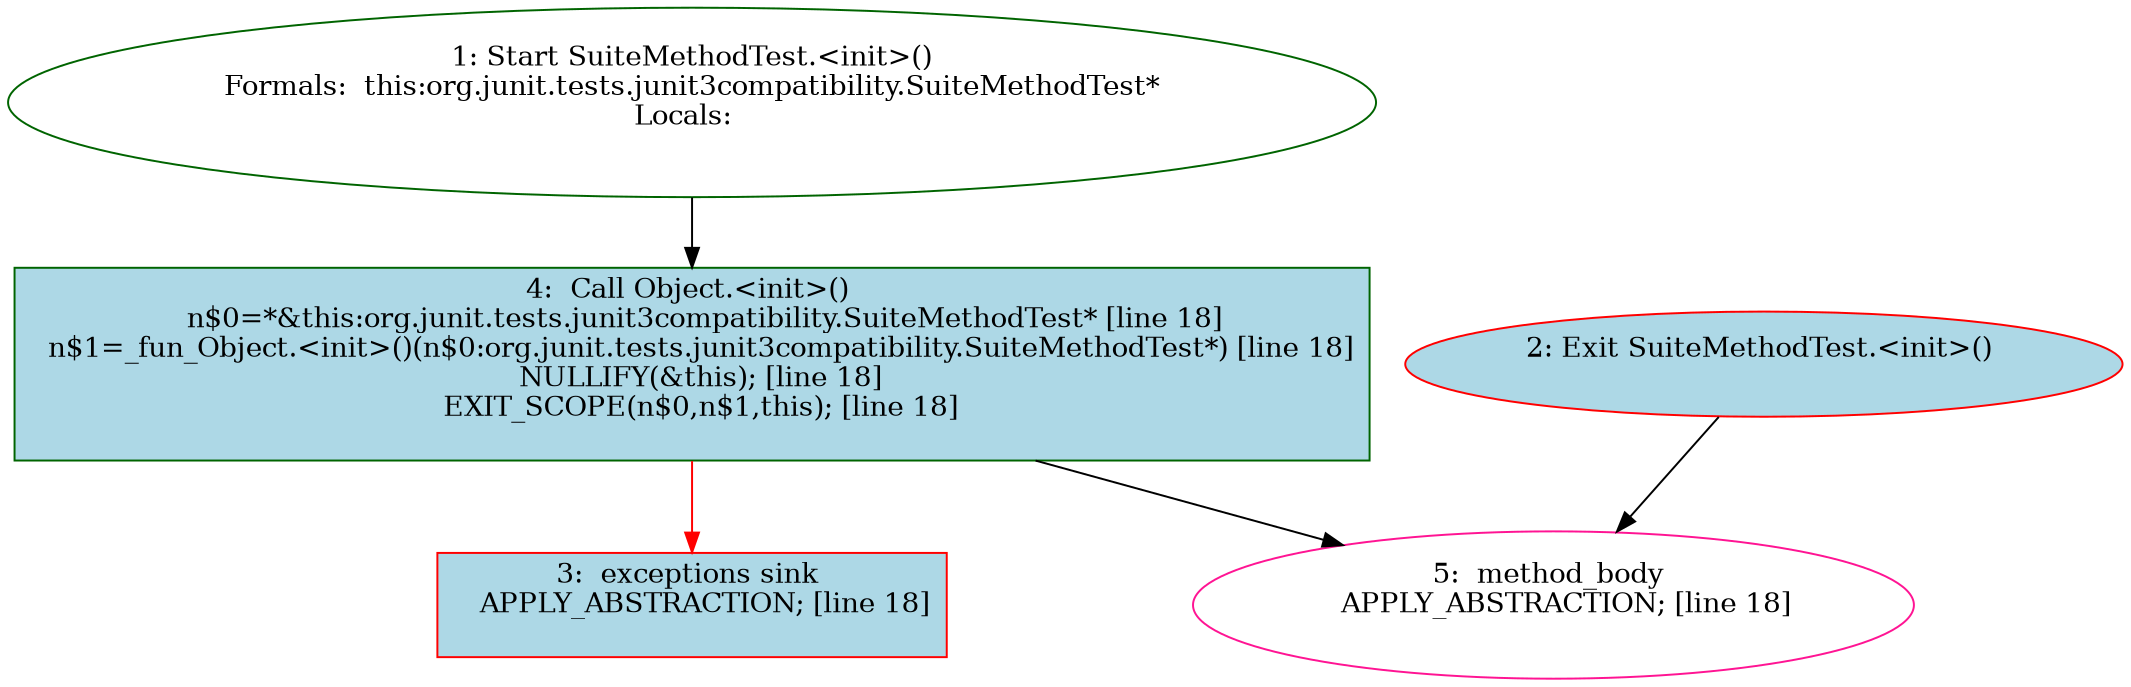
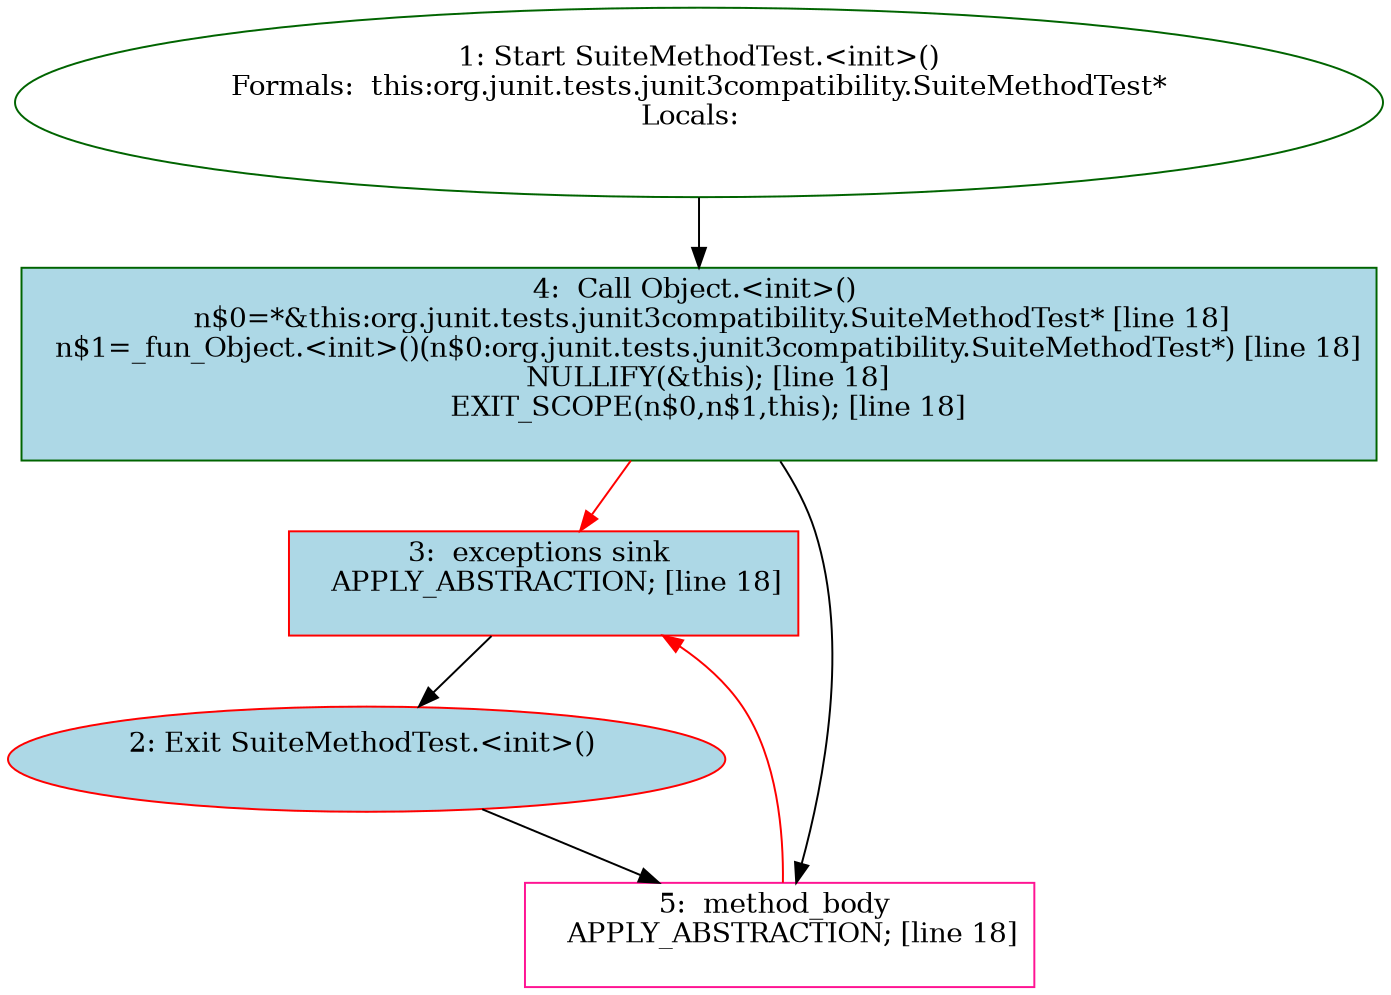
(1553, 605) -> (780, 935)
none -> (462, 664)
none -> (764, 749)
